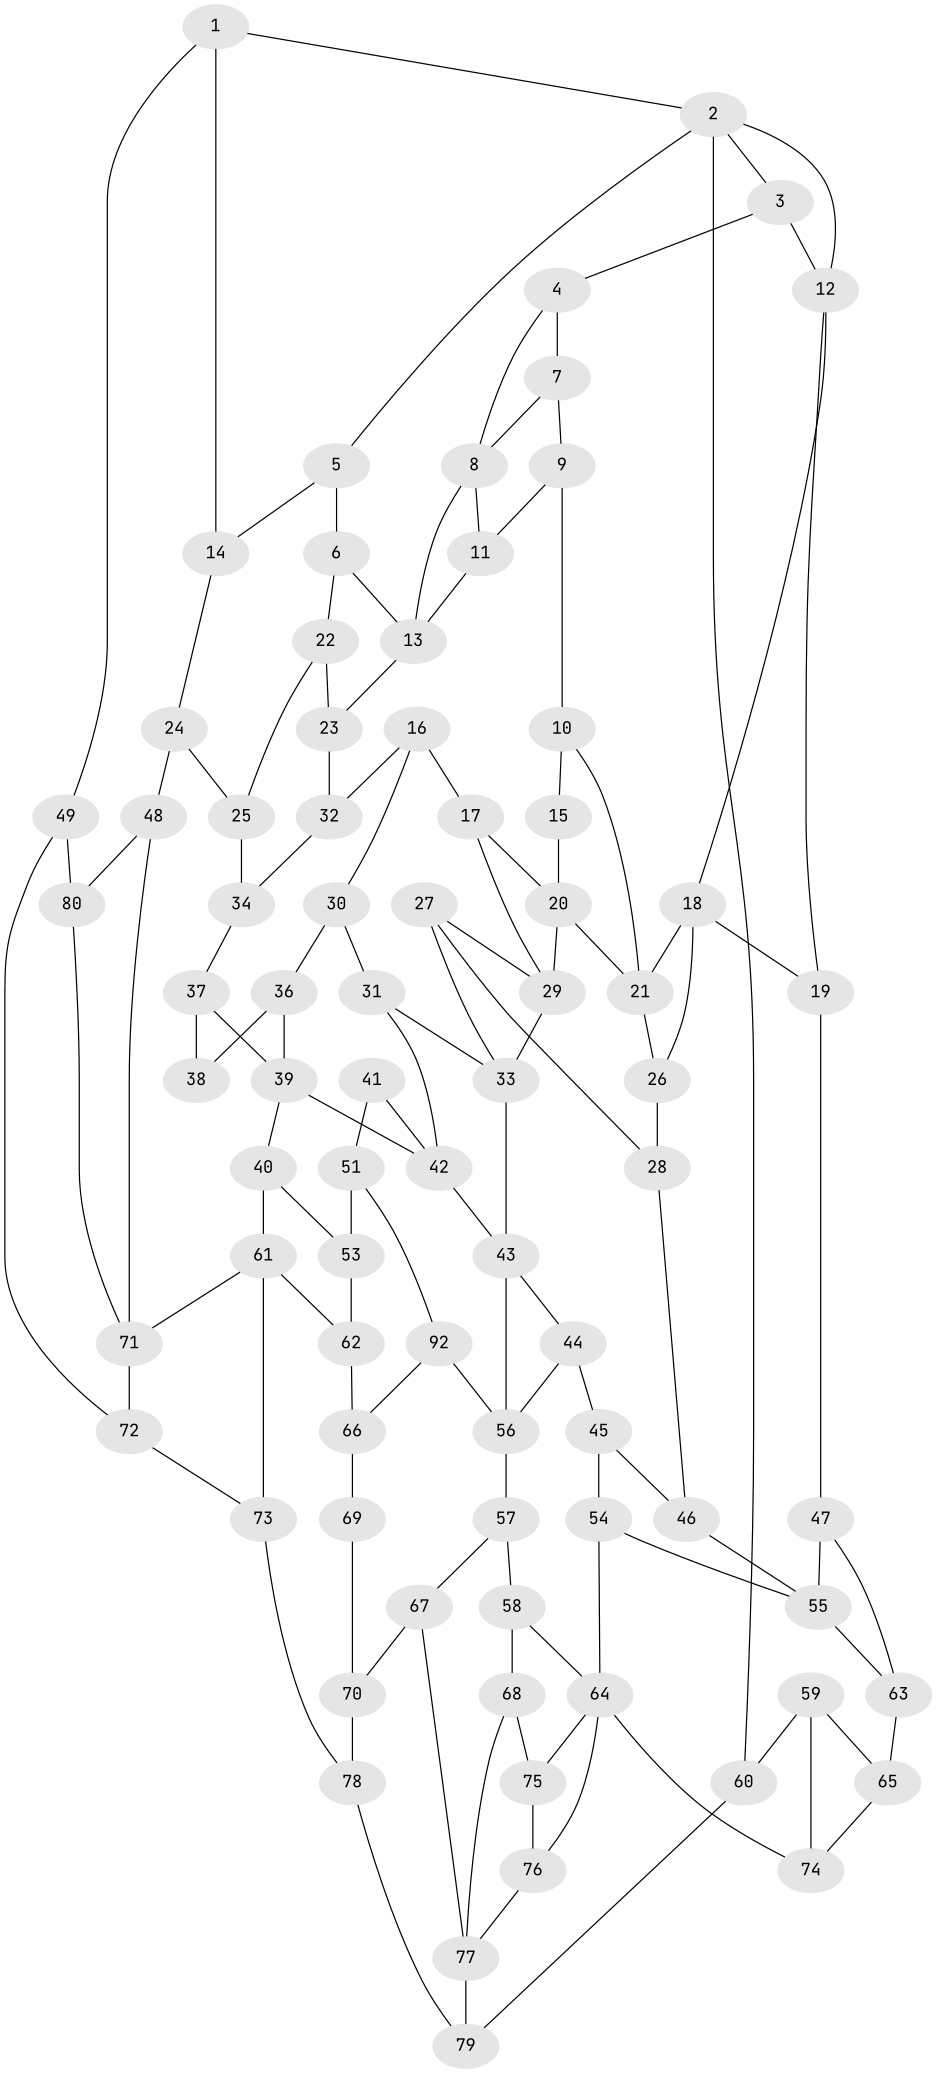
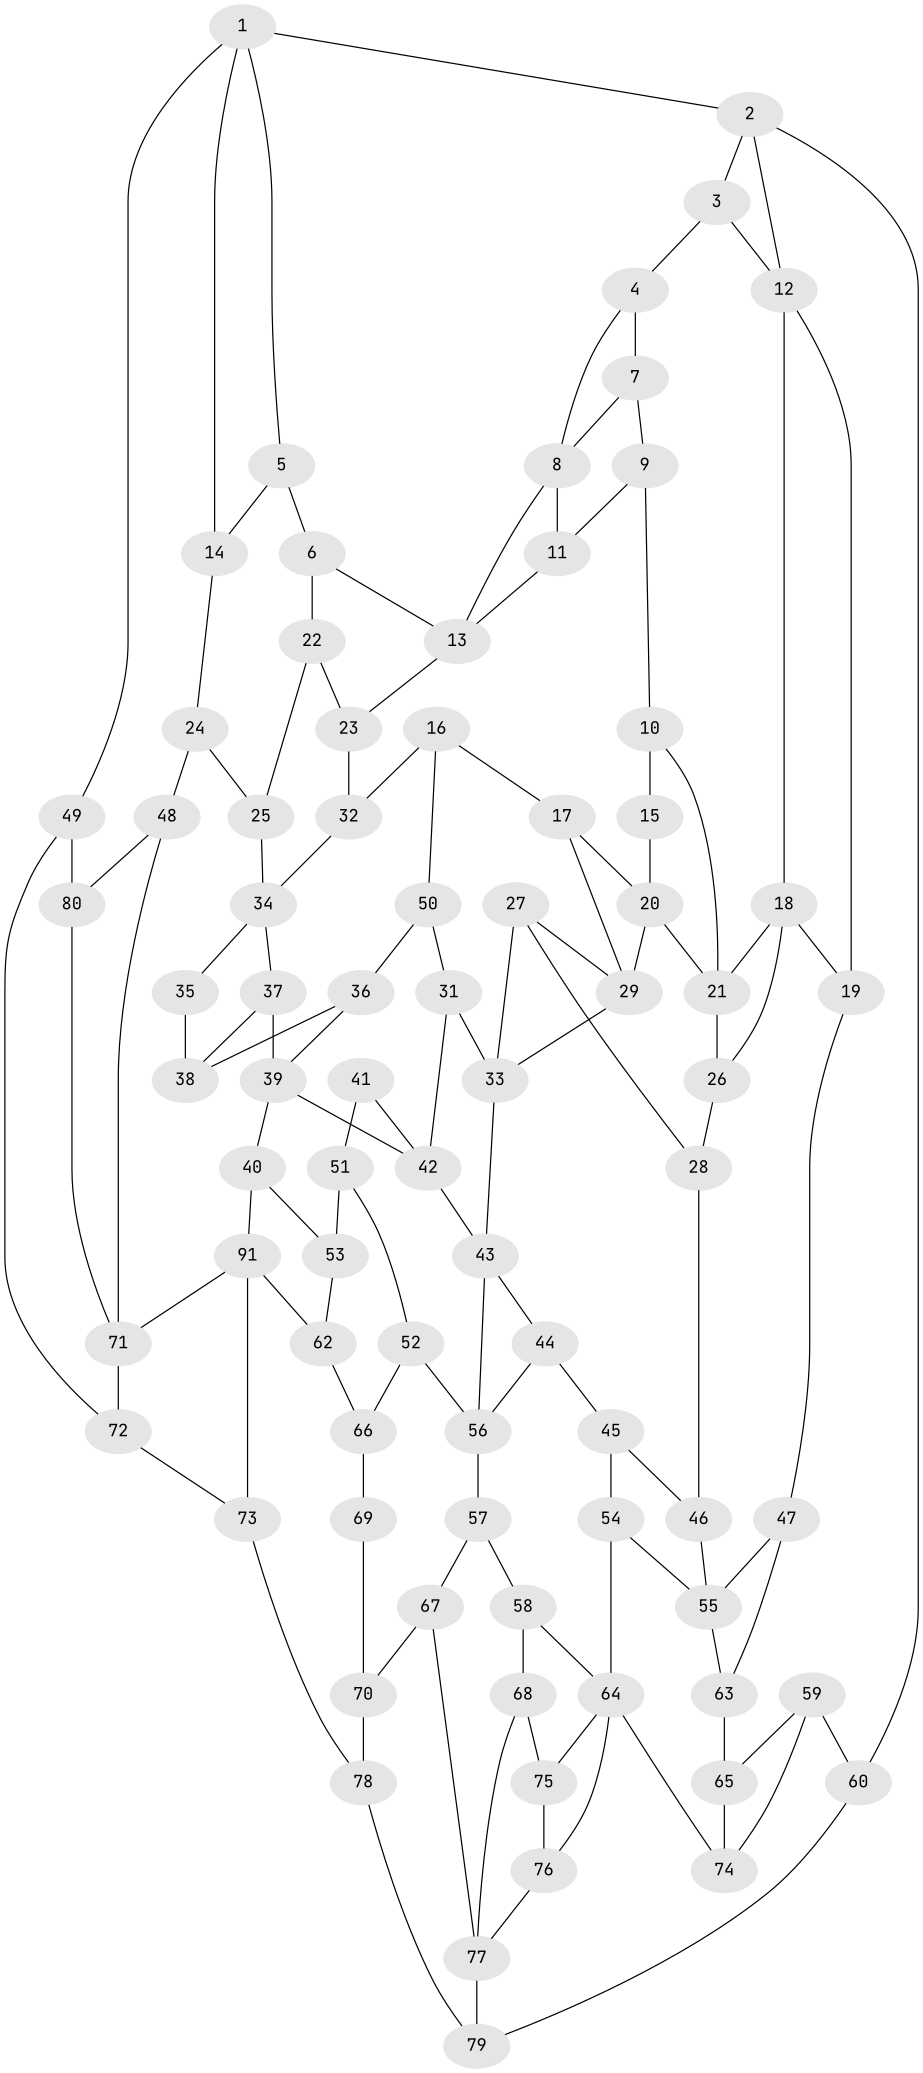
(508, 274) -> (272, 245)
(337, 905) -> (428, 905)
none -> (185, 993)
(263, 1256) -> (248, 1256)
(439, 1344) -> (411, 1344)
